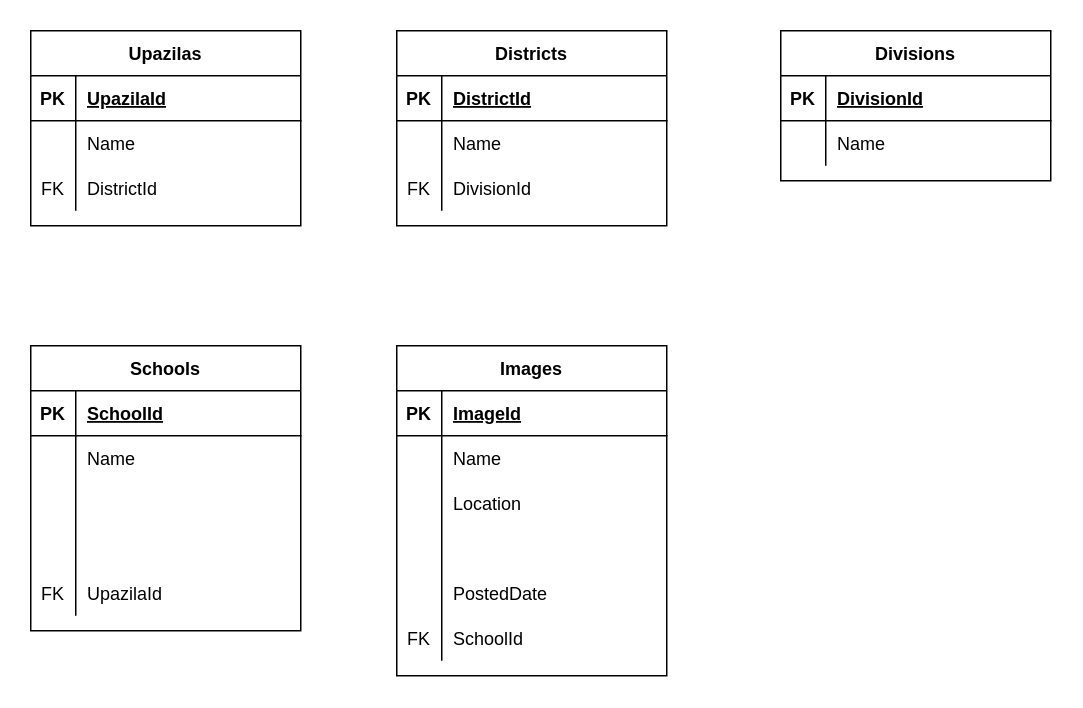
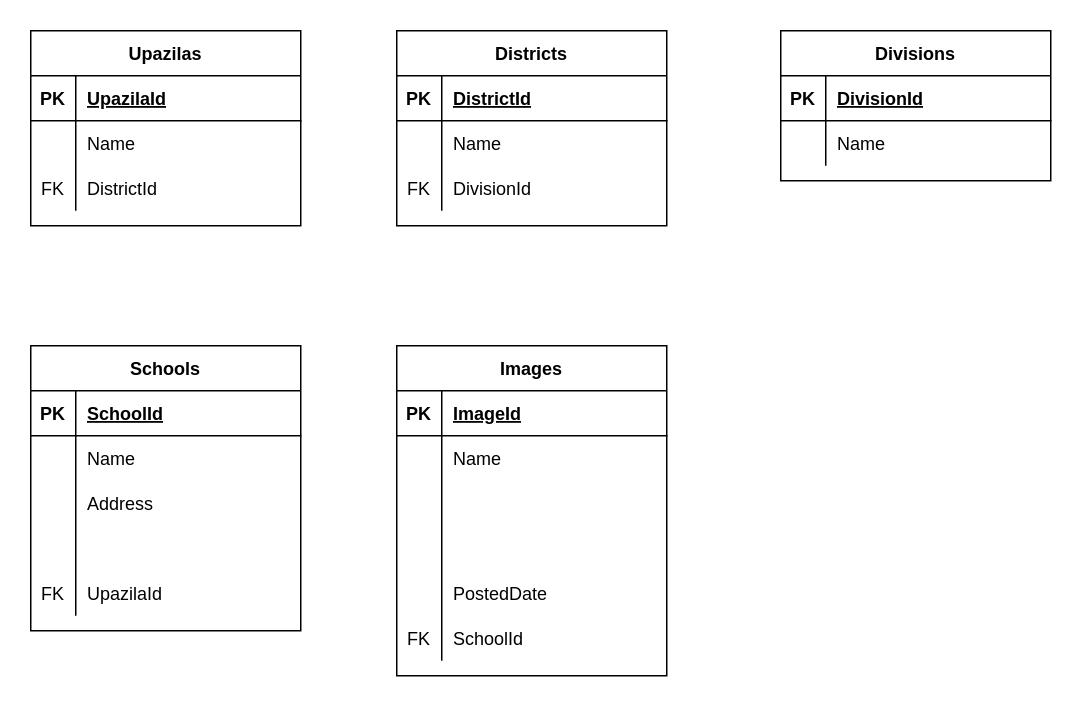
none -> (188, 503)
(554, 503) -> none
